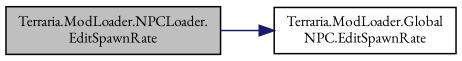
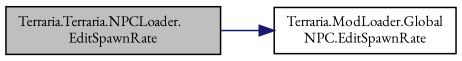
(113, 31) -> (113, 31)
